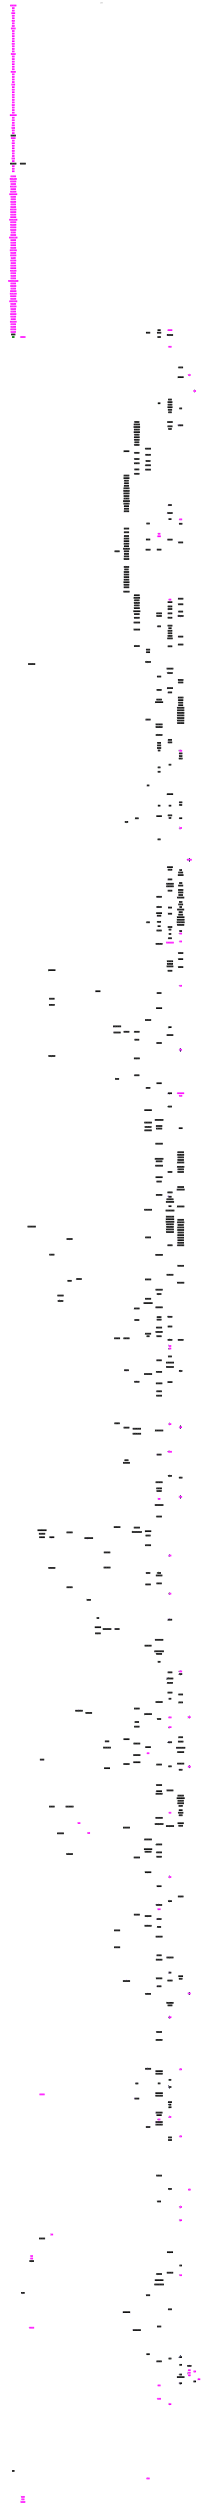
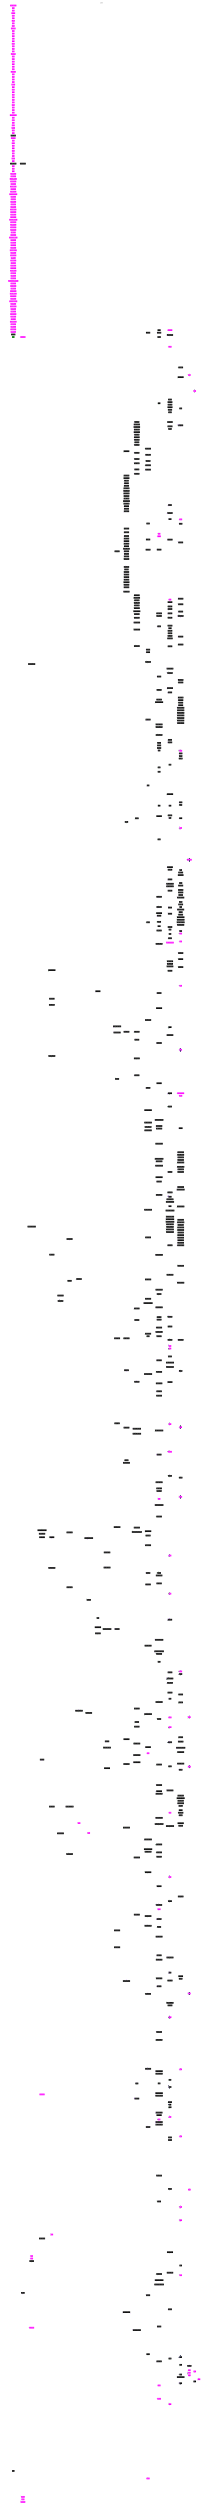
none -> (13, 174)
